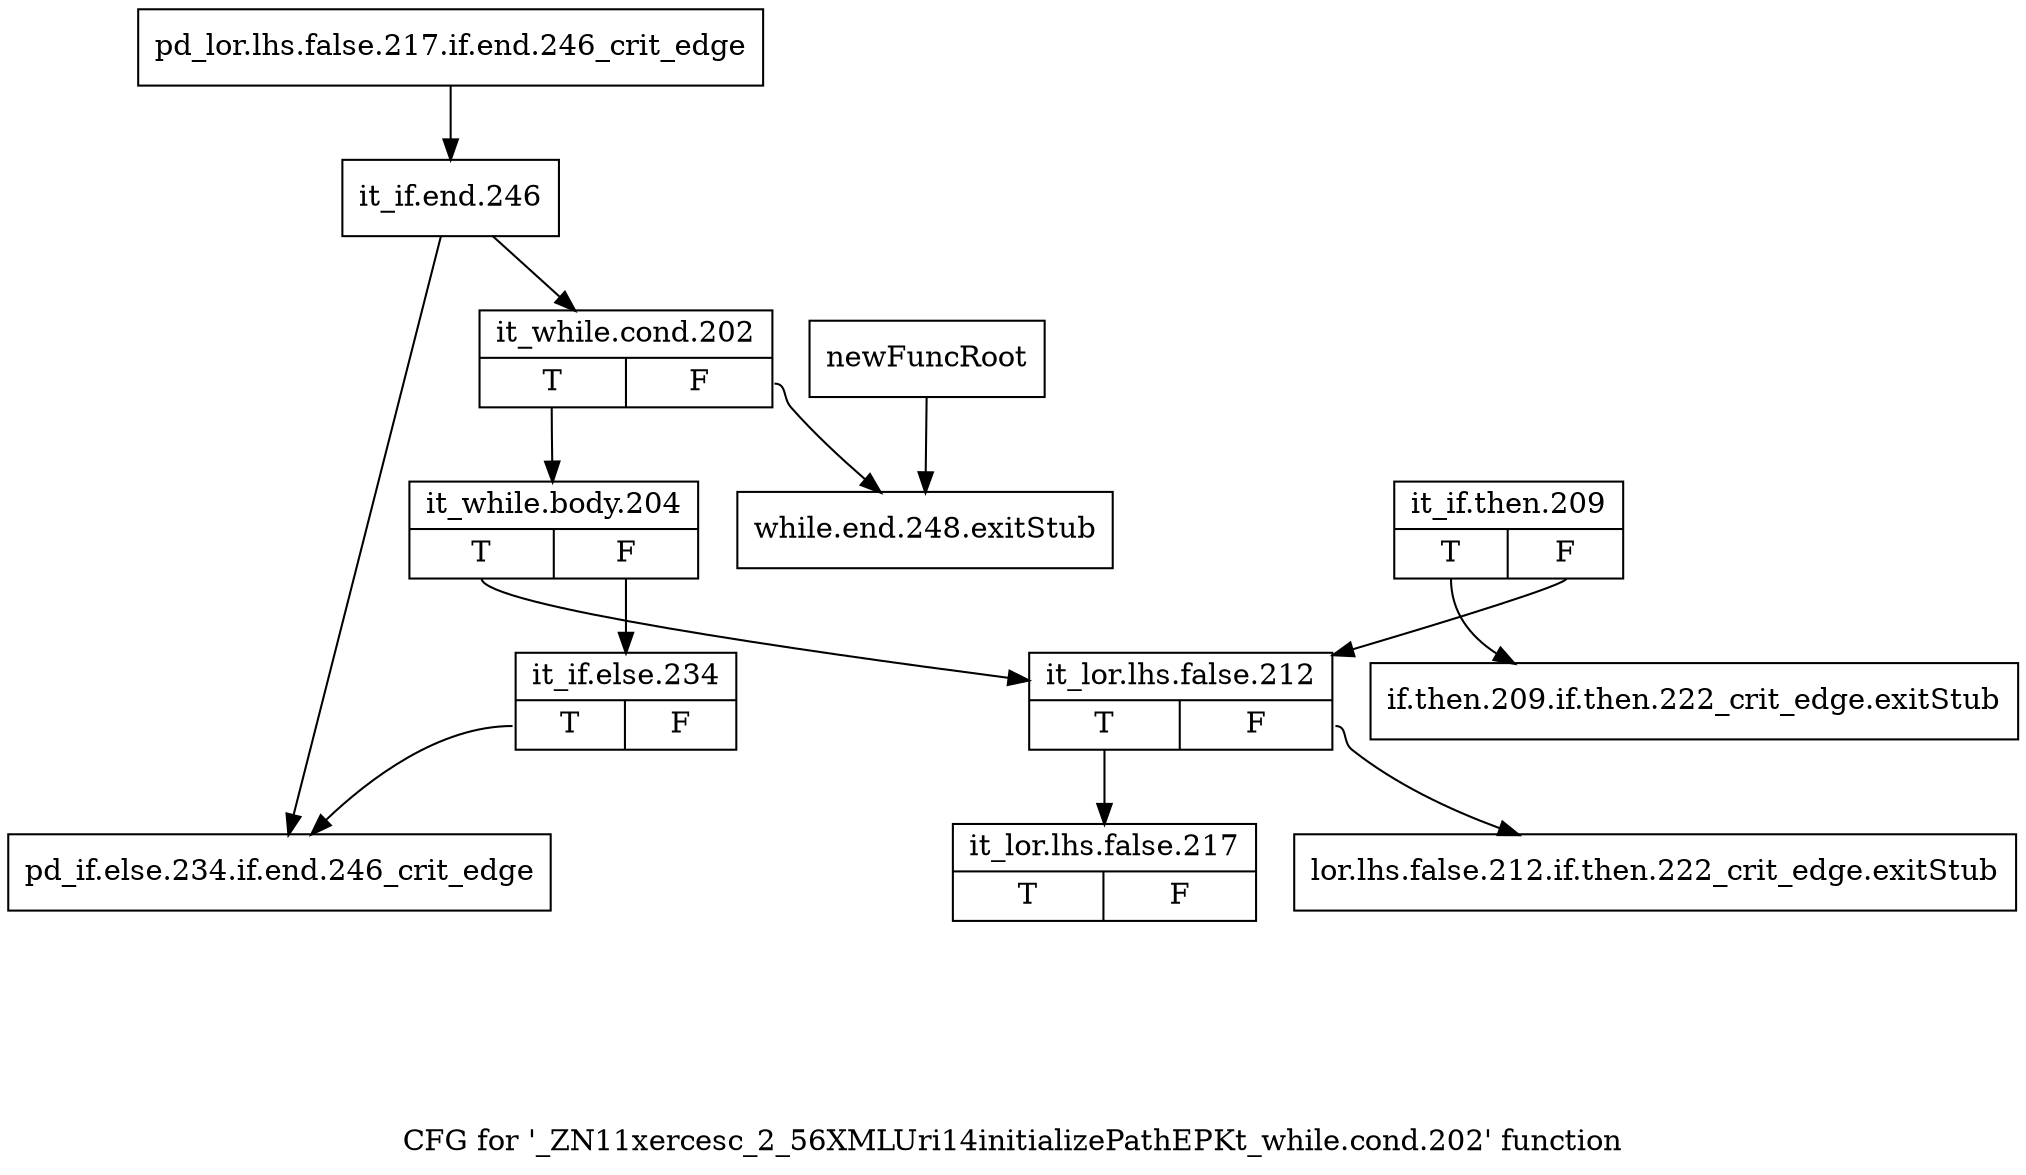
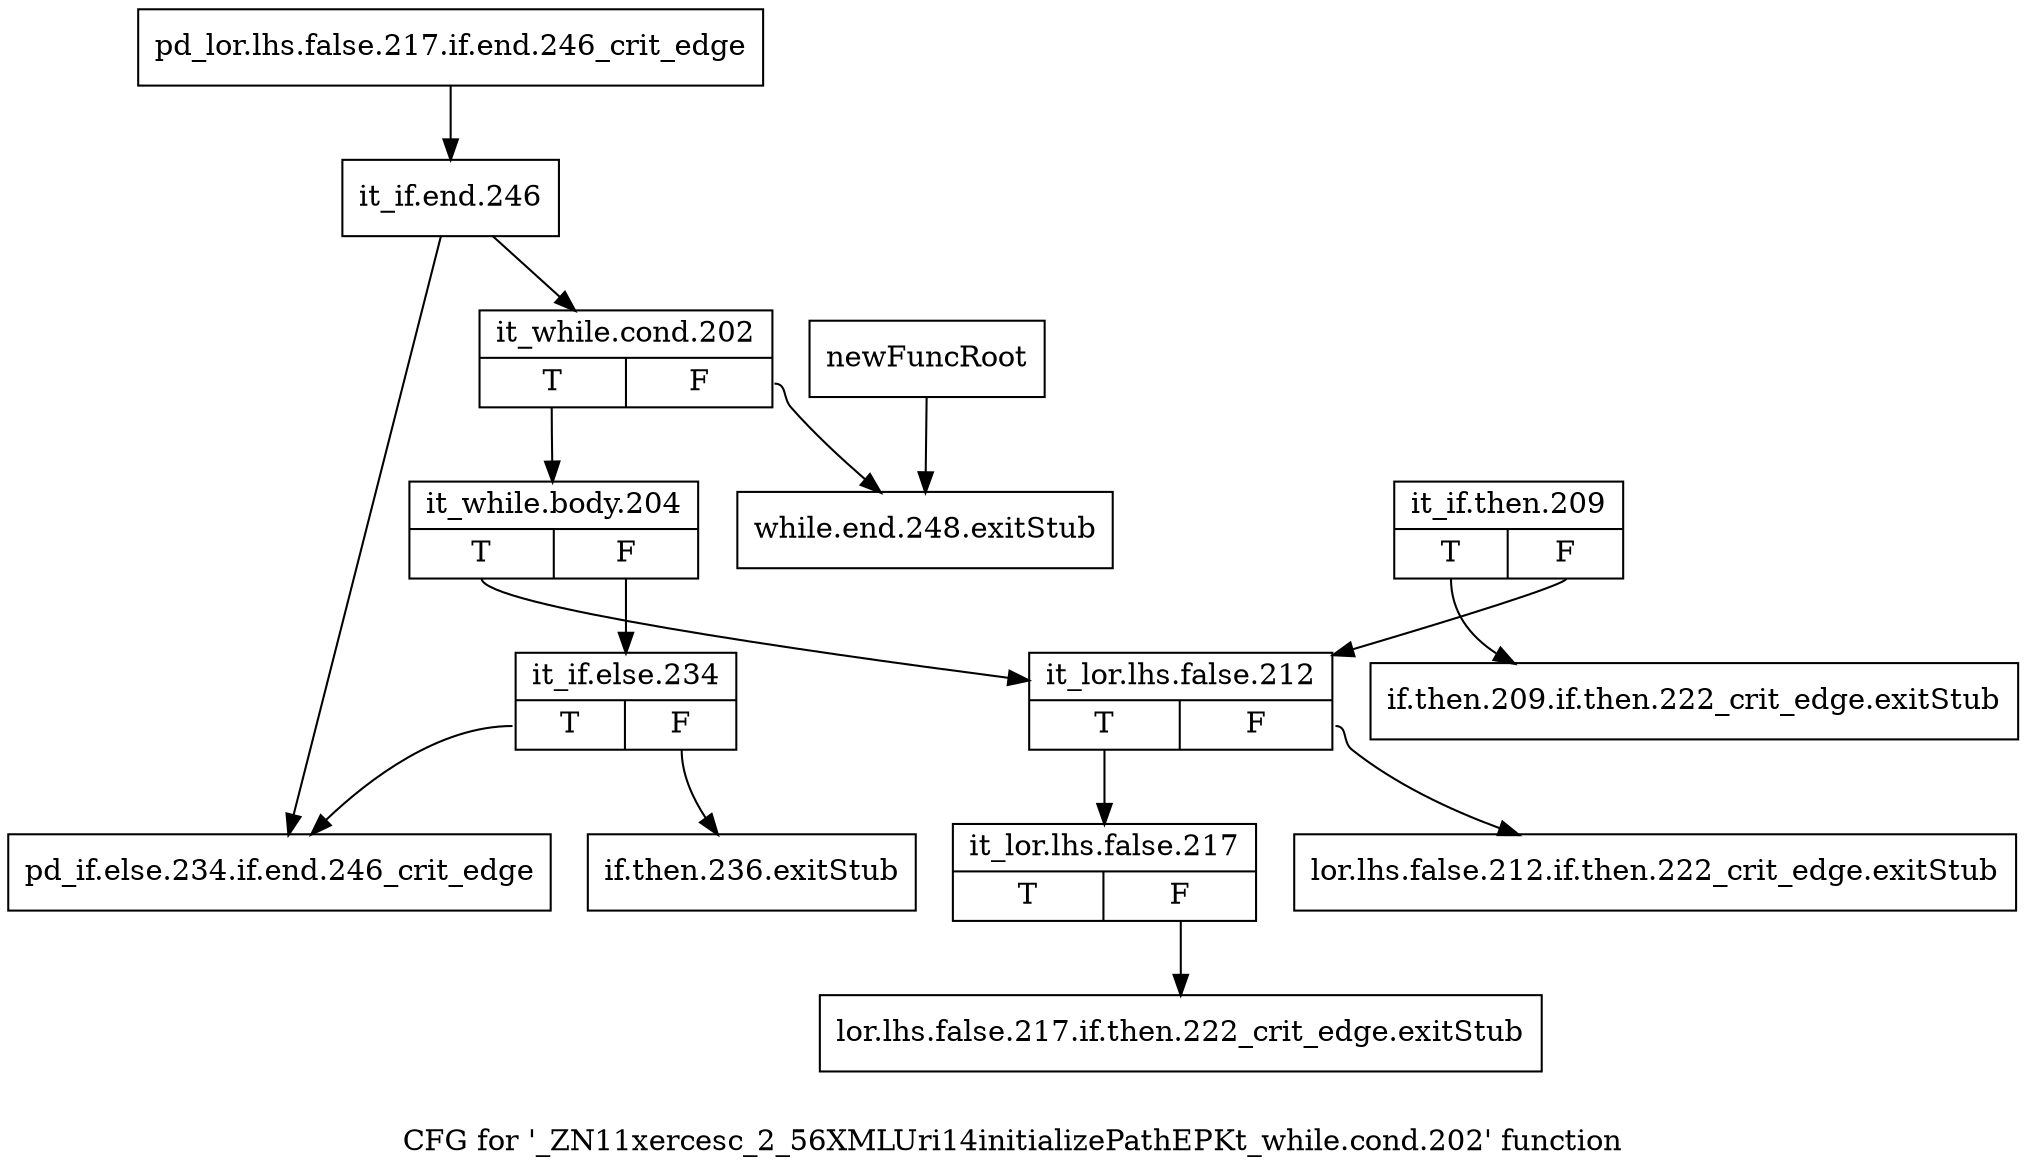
none -> (752, 872)
none -> (1181, 1033)
